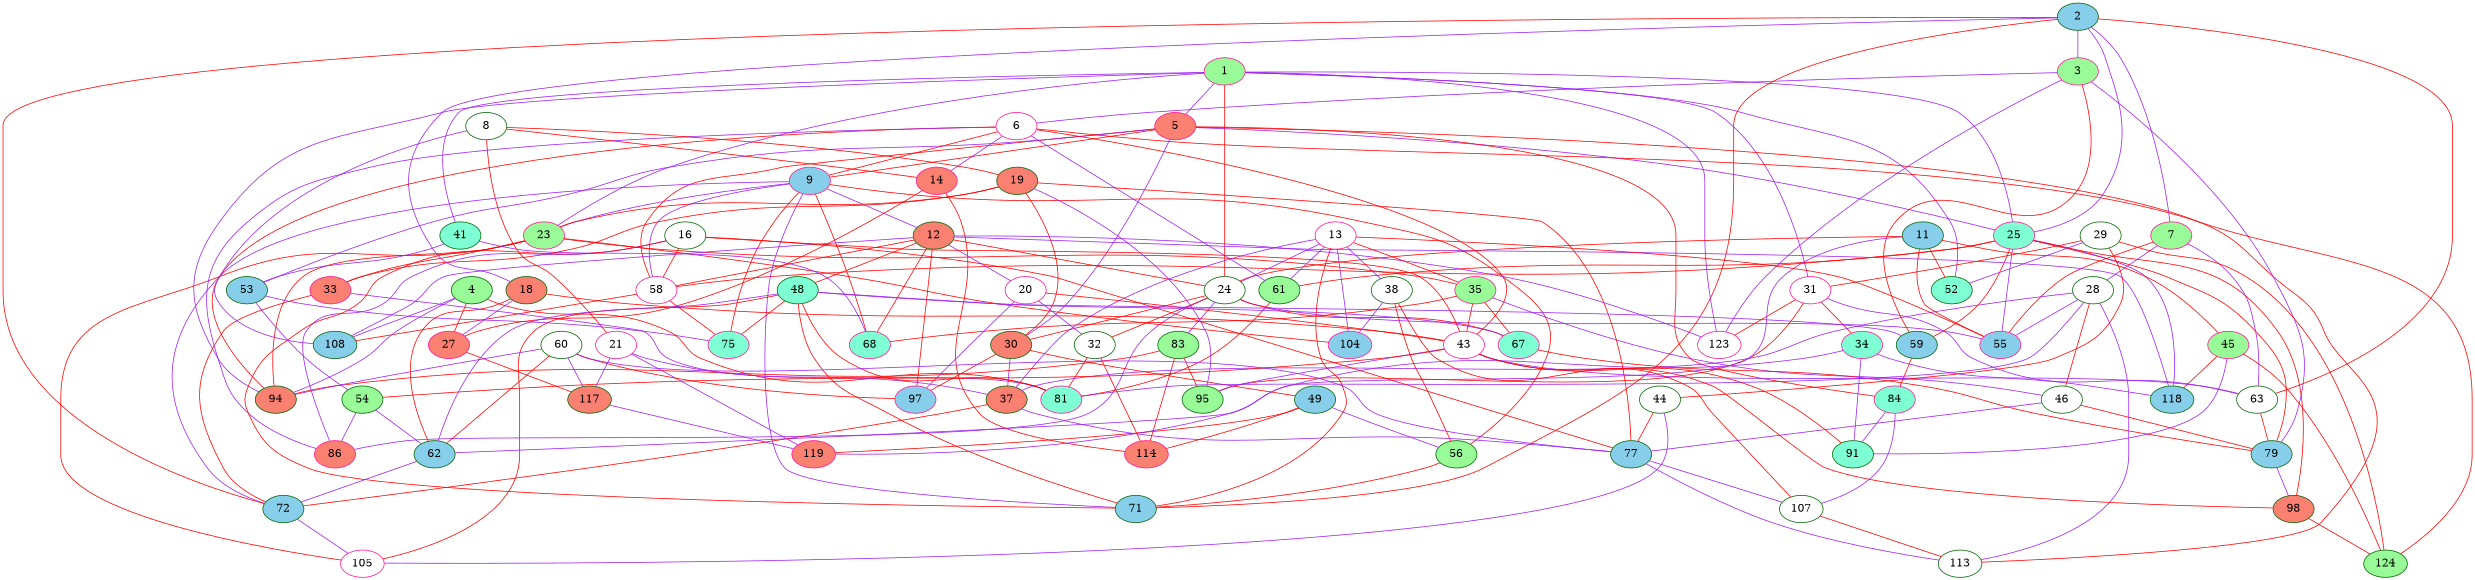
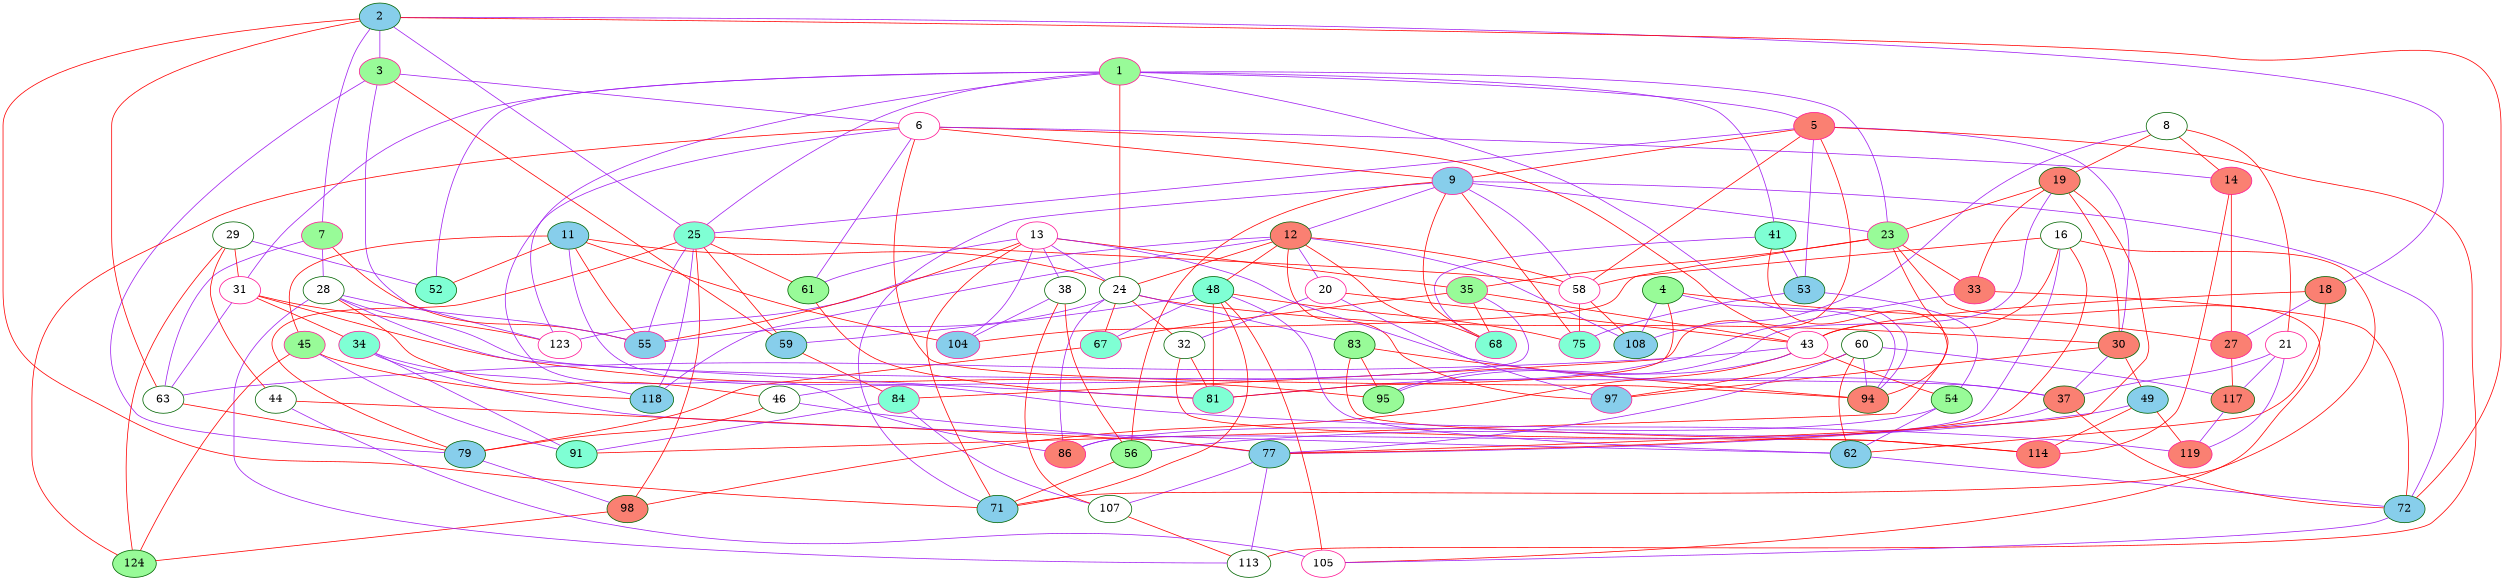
none -> (760, 298)
(1753, 387) -> (1661, 422)
